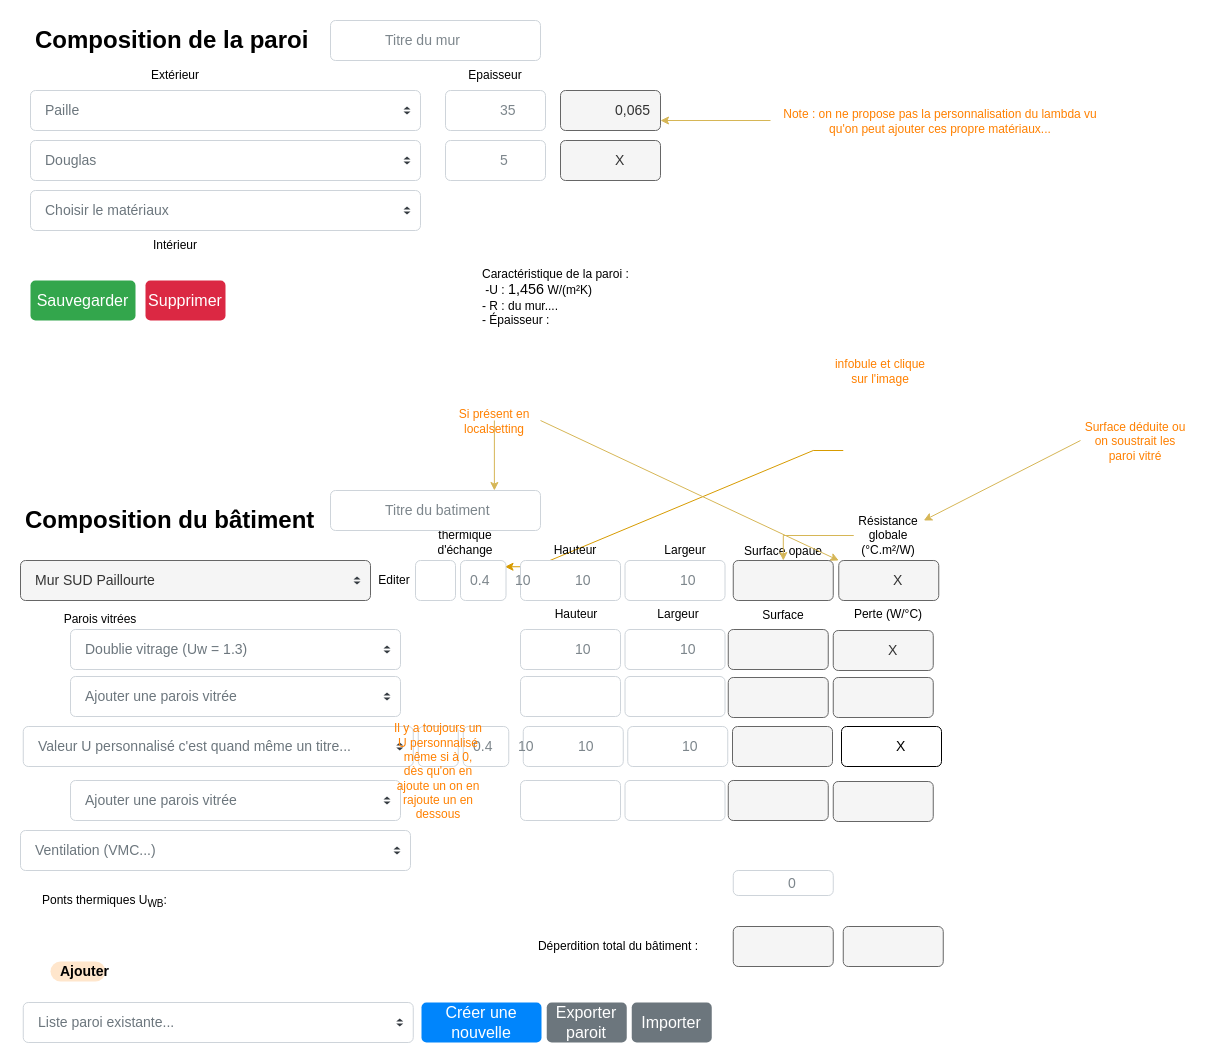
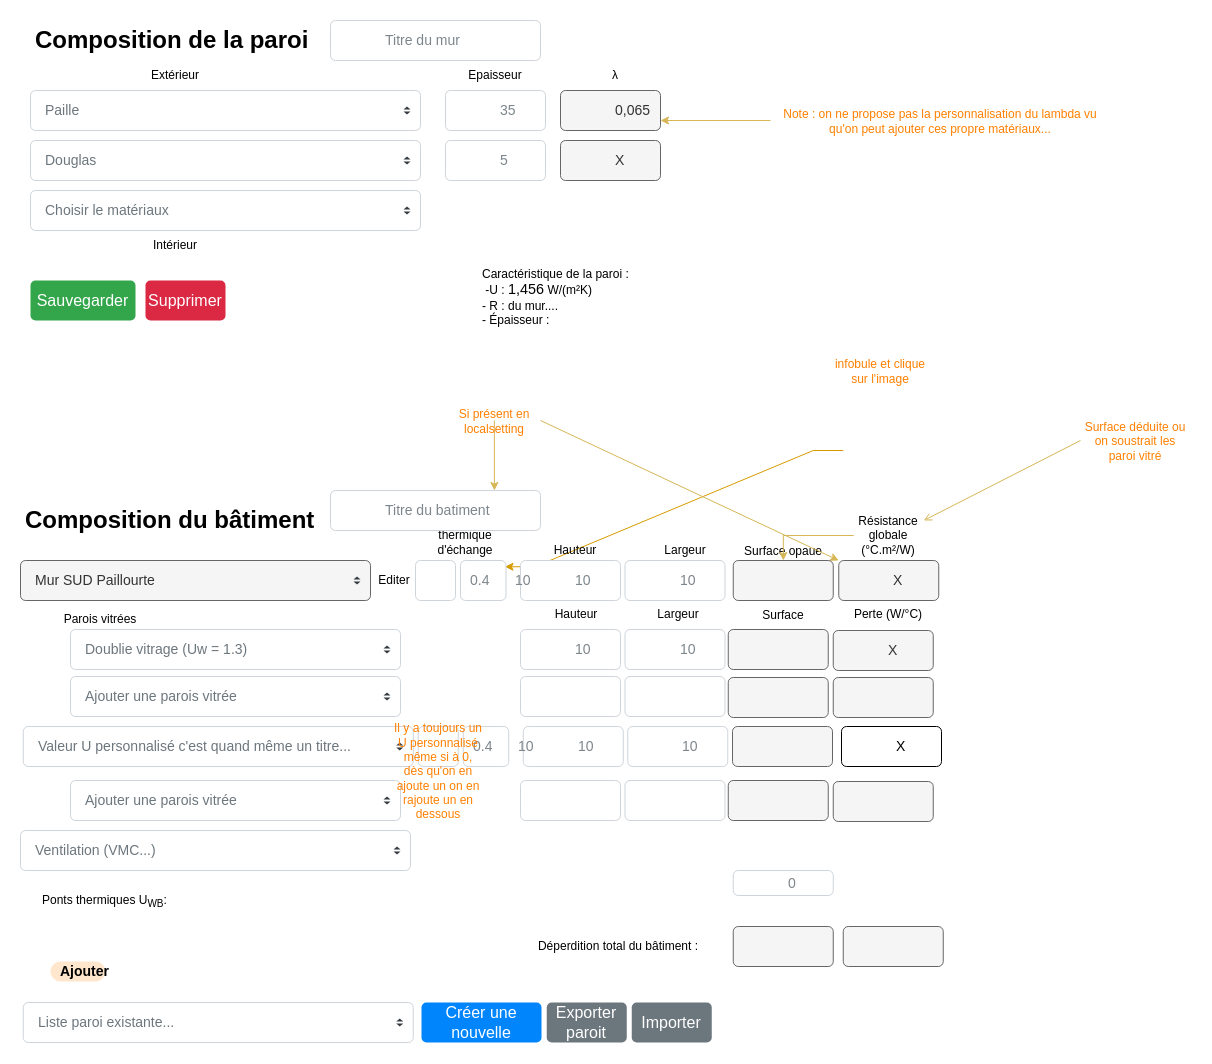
none -> (616, 76)
(931, 517) -> (929, 518)
